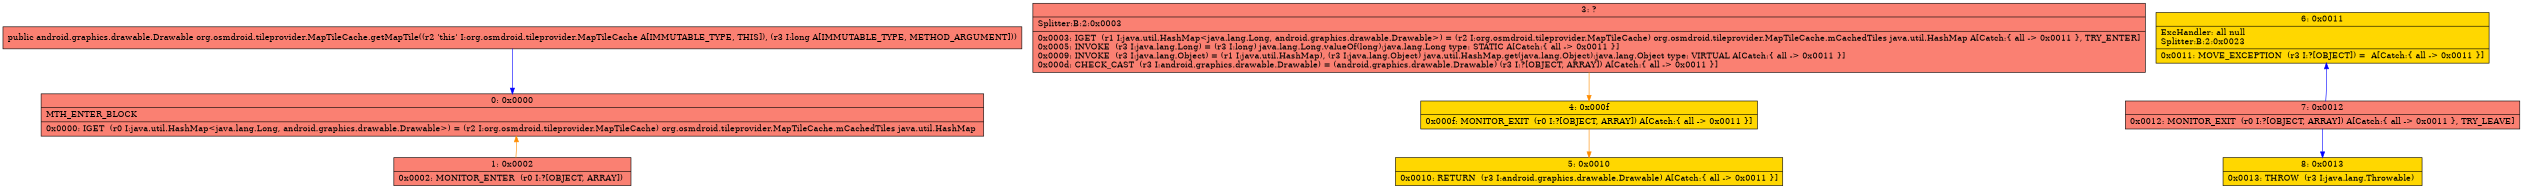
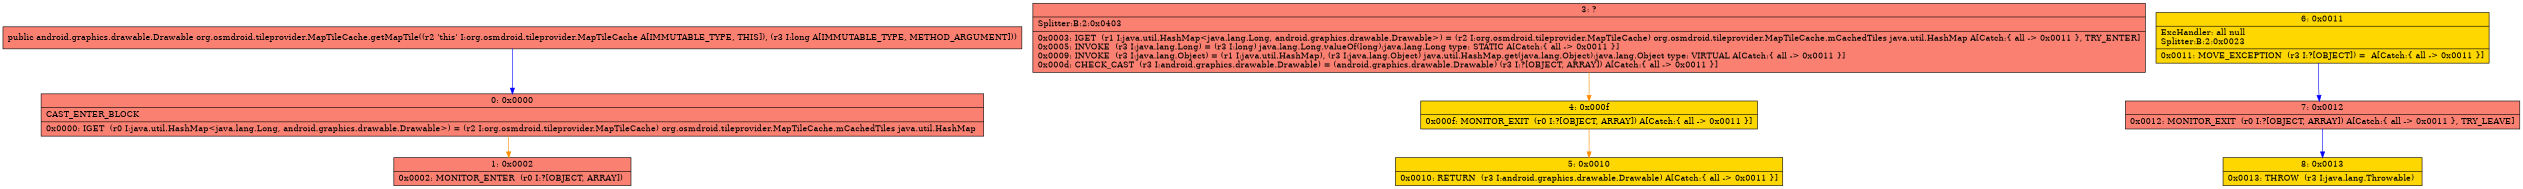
(1080, 24) -> (1080, 24)
(2326, 85) -> (2319, 79)
(92, 114) -> (93, 114)
(516, 150) -> (508, 144)
